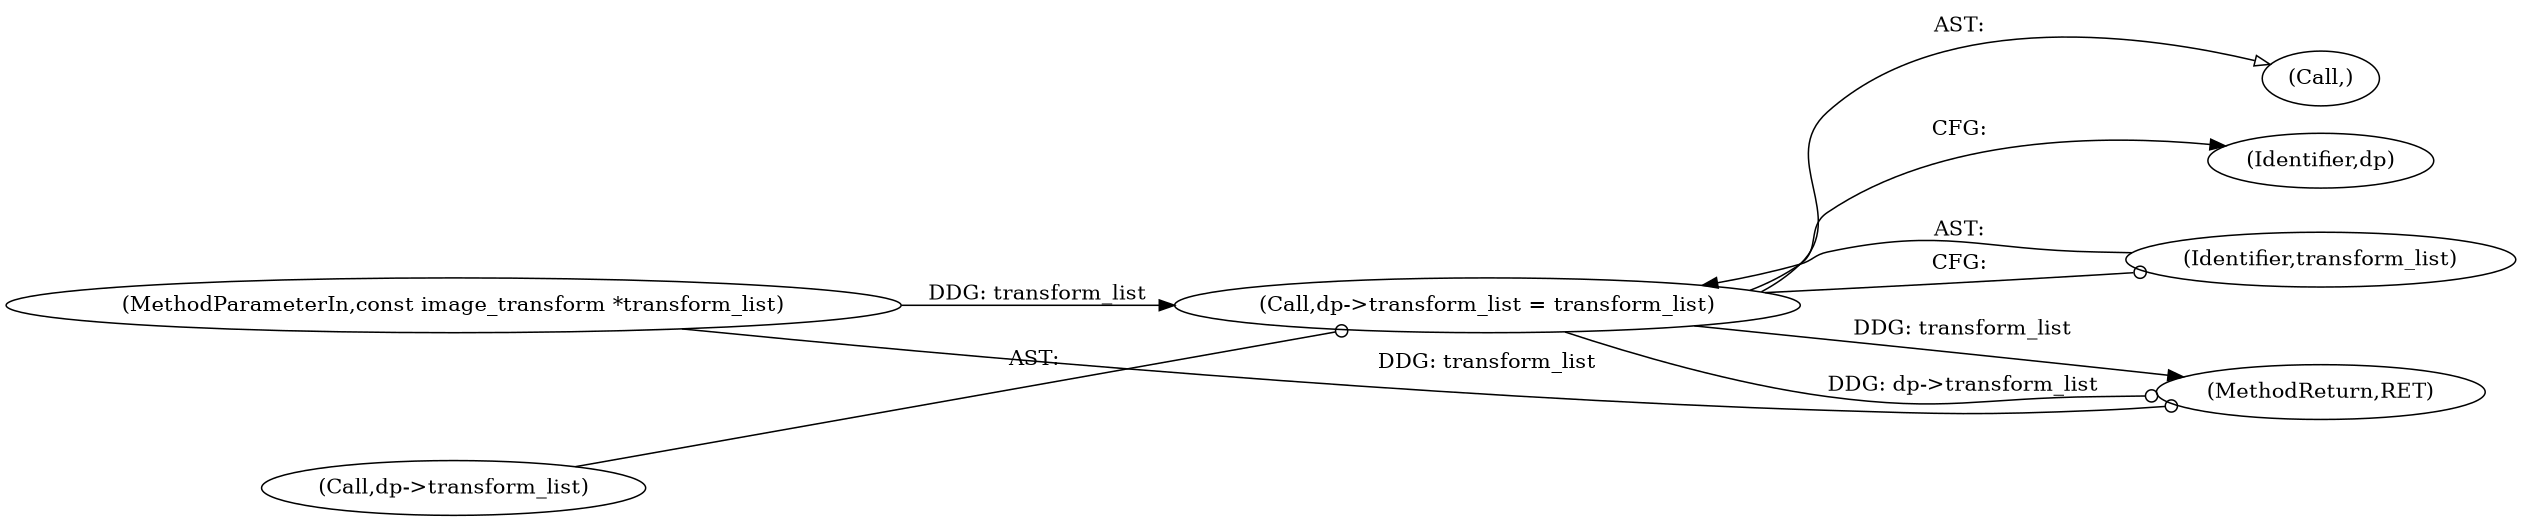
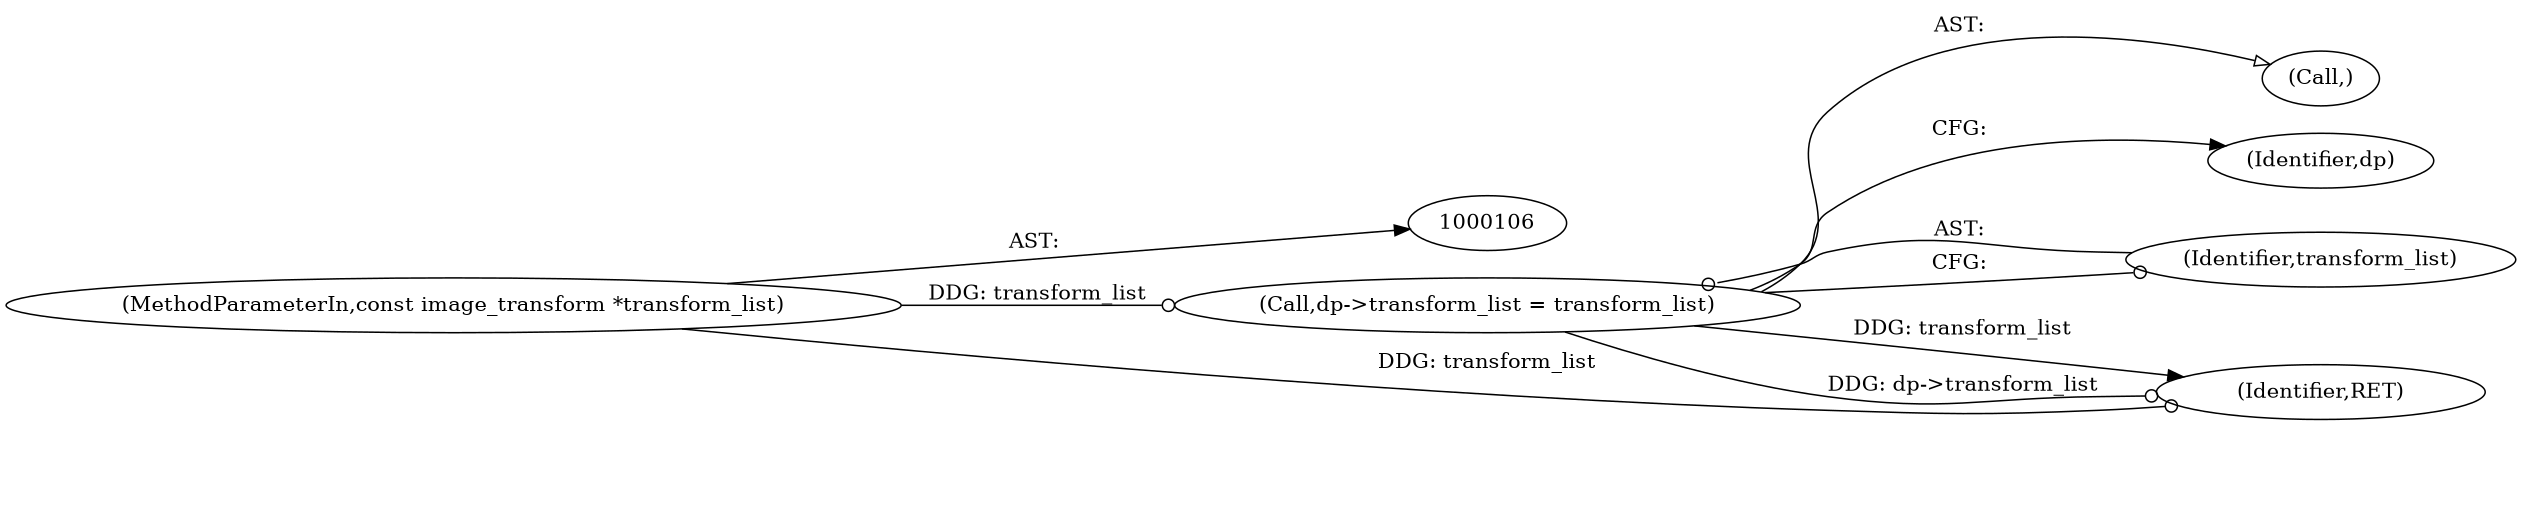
none -> (1487, 223)
(1922, 241) -> (1922, 241)
(1032, 305) -> (1032, 305)
(2321, 392) -> (2321, 392)
(454, 488) -> none
